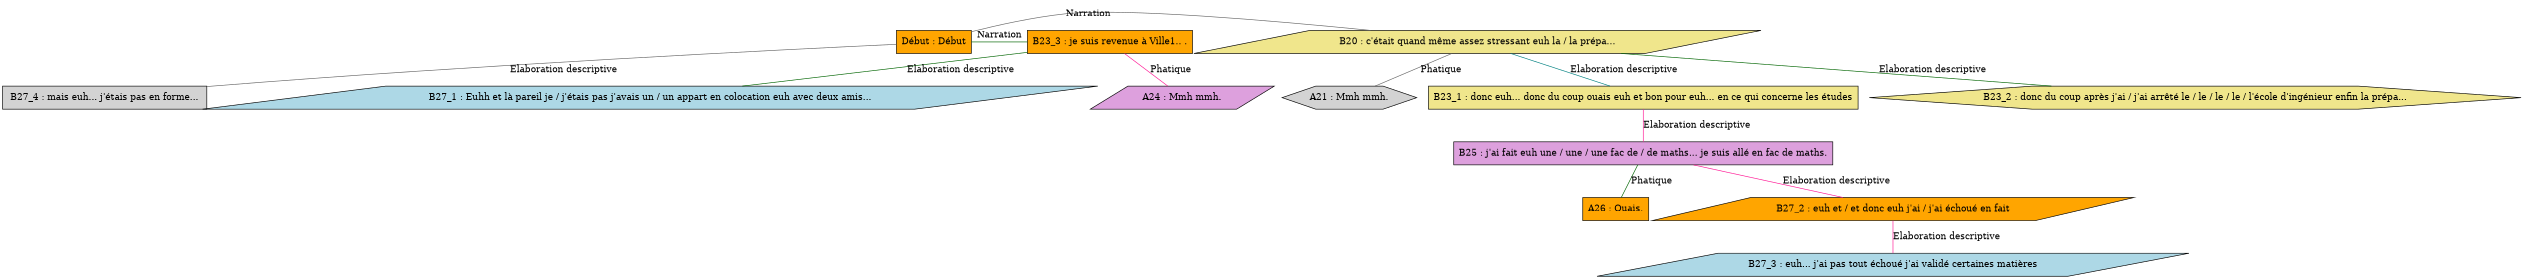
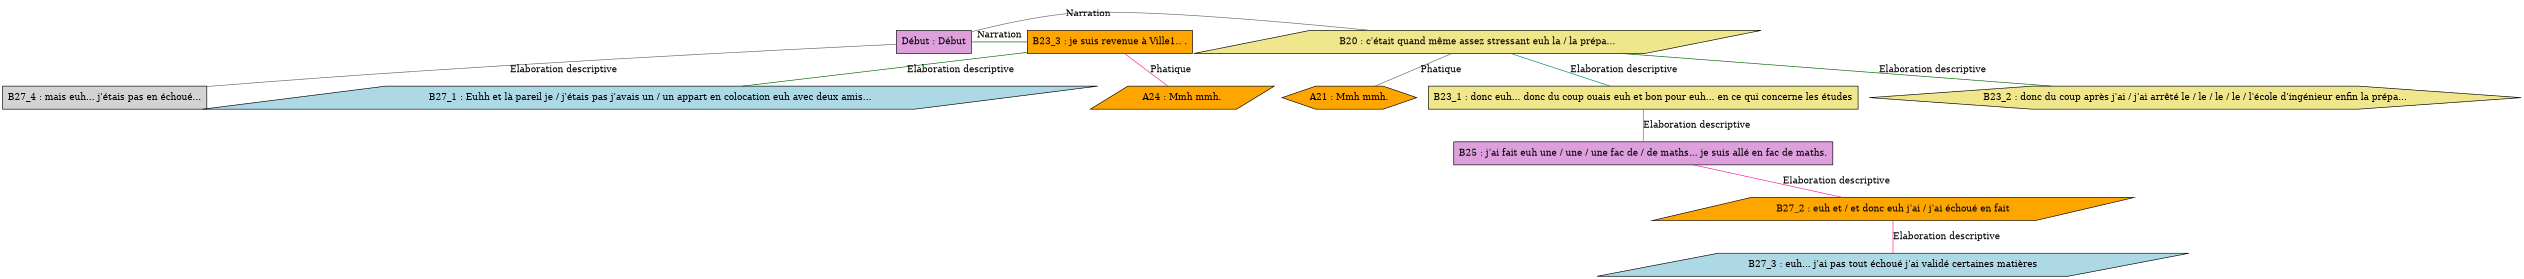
(934, 42) -> (934, 42)
(105, 98) -> (105, 98)
(1182, 98) -> (1182, 98)
(1349, 98) -> (1349, 98)
(1616, 209) -> none
